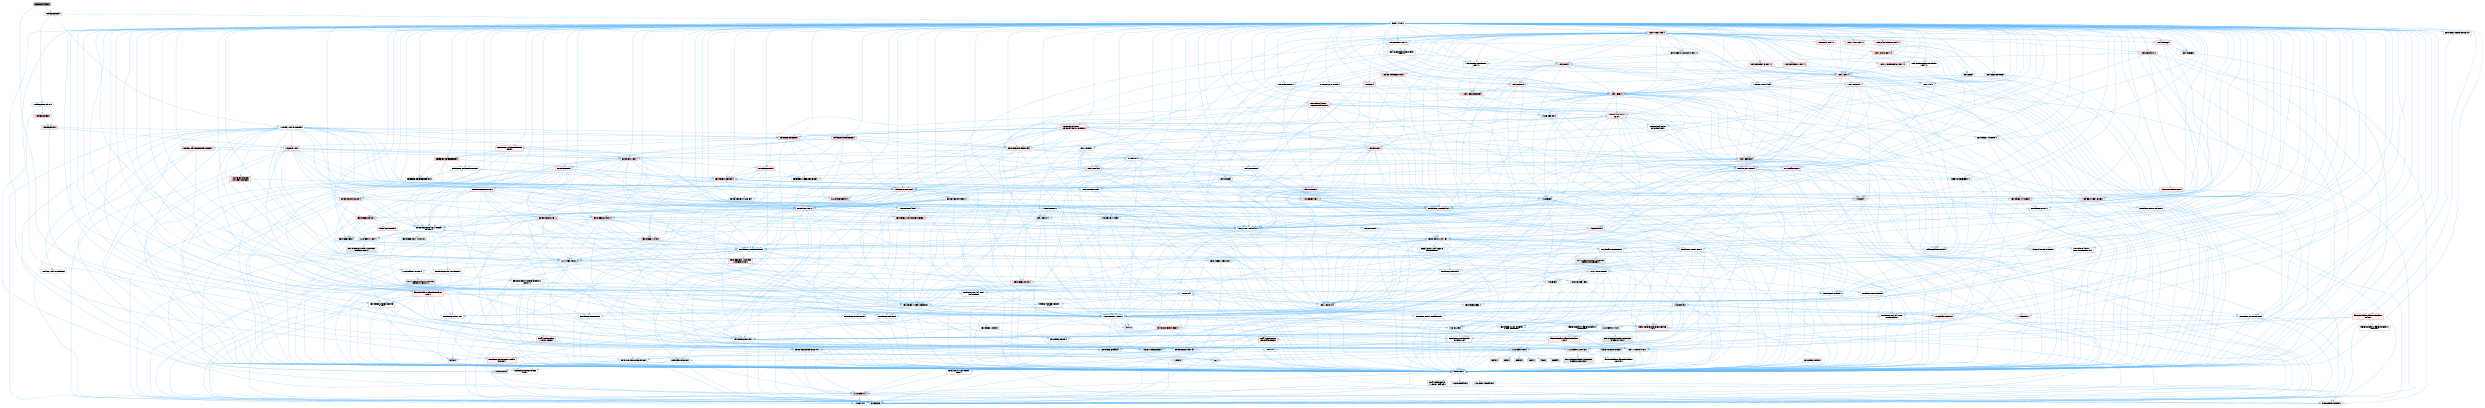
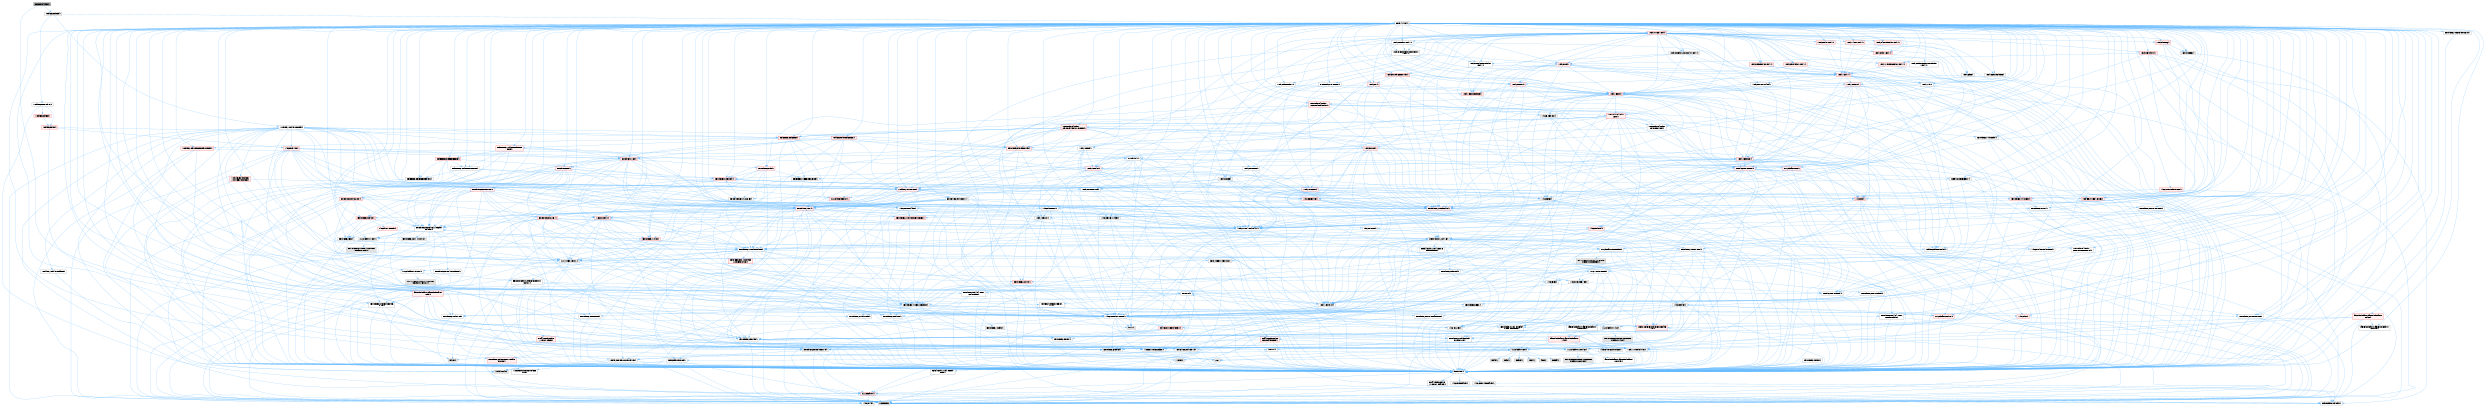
(1883, 53) -> (1883, 53)
(603, 218) -> (603, 218)
